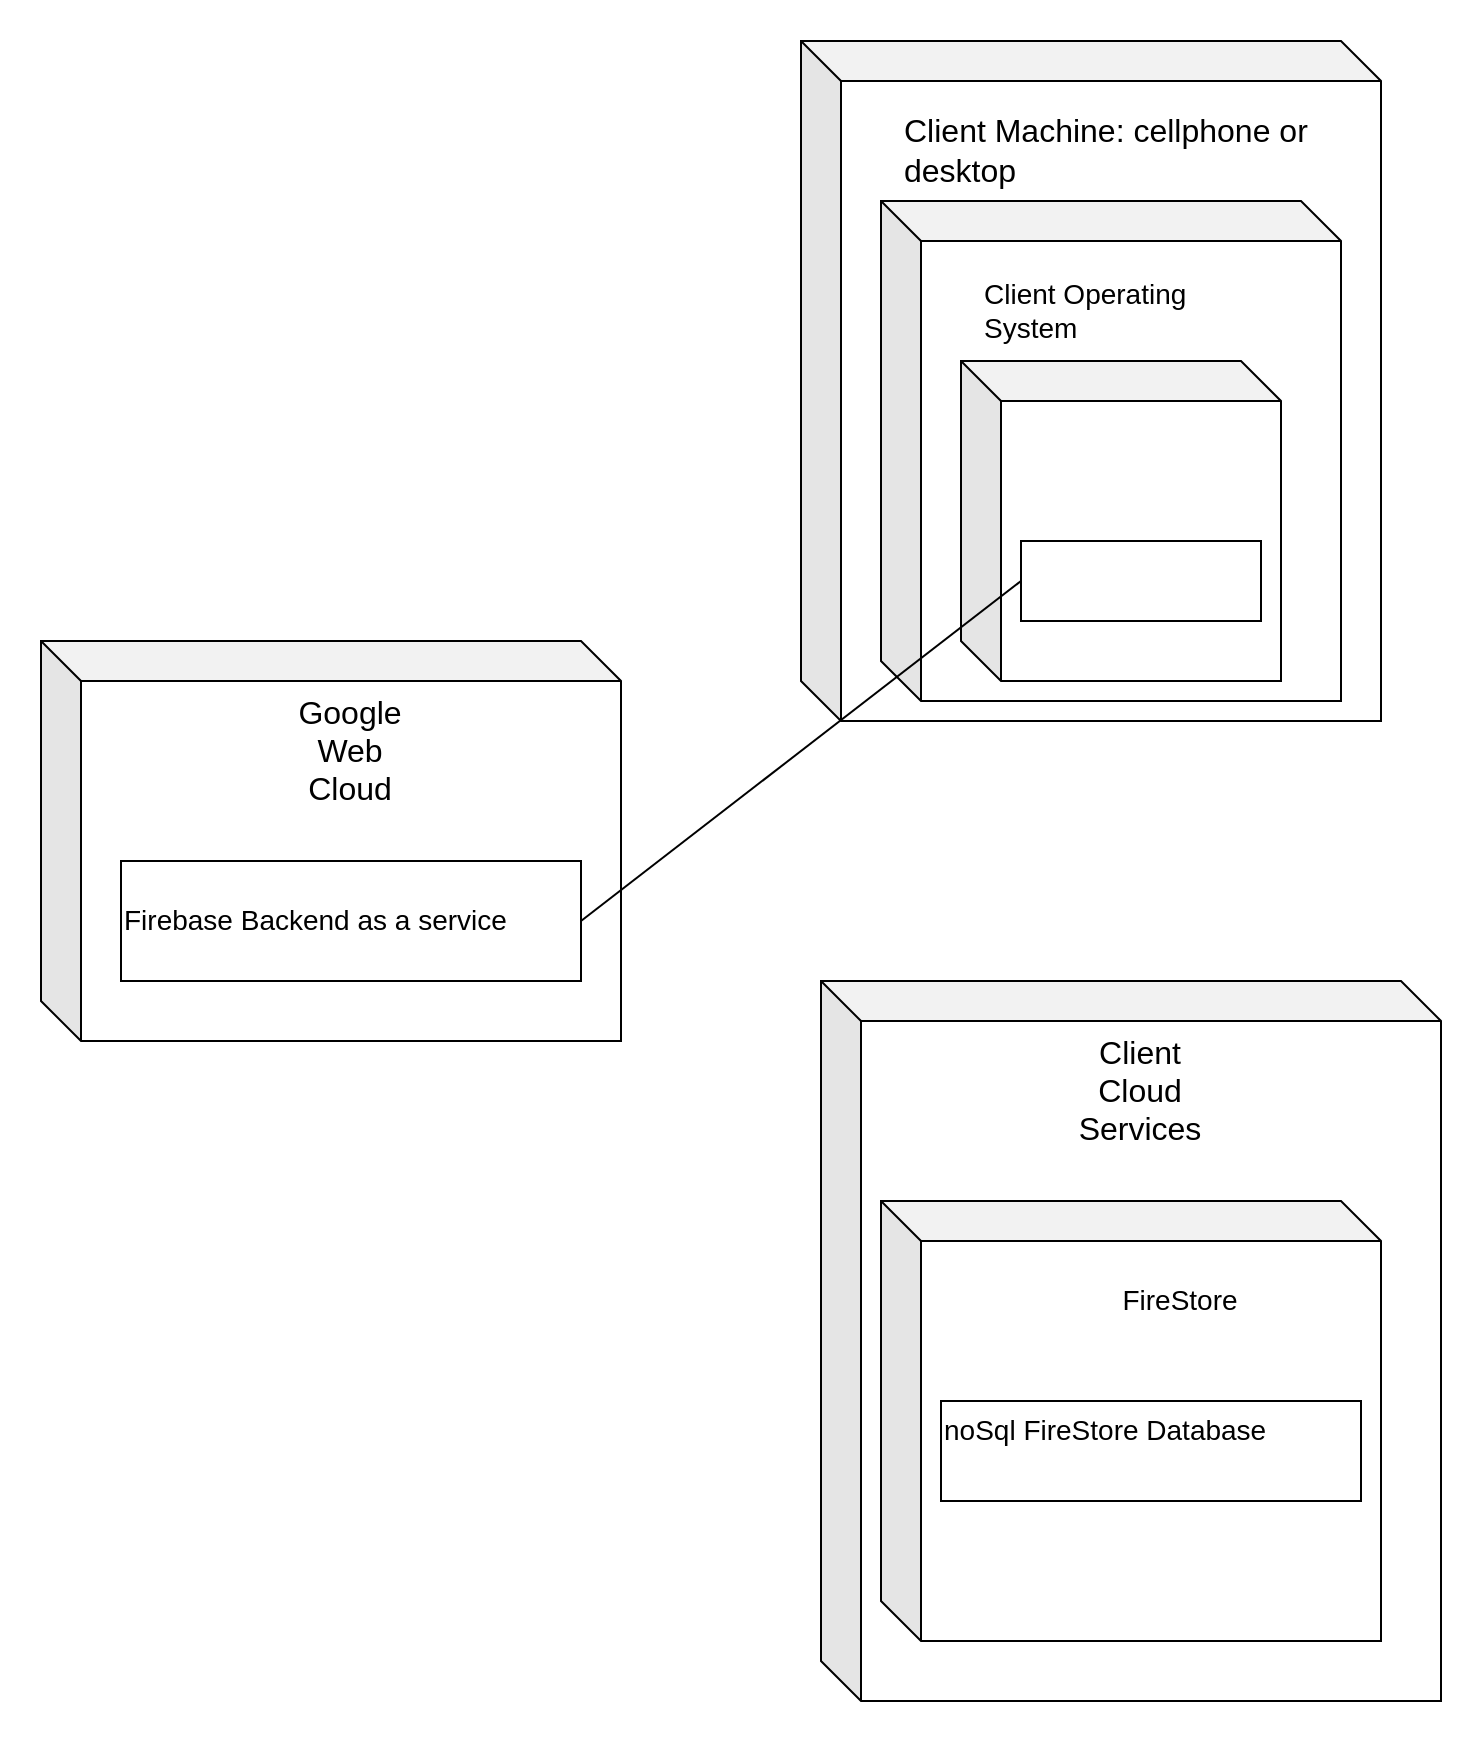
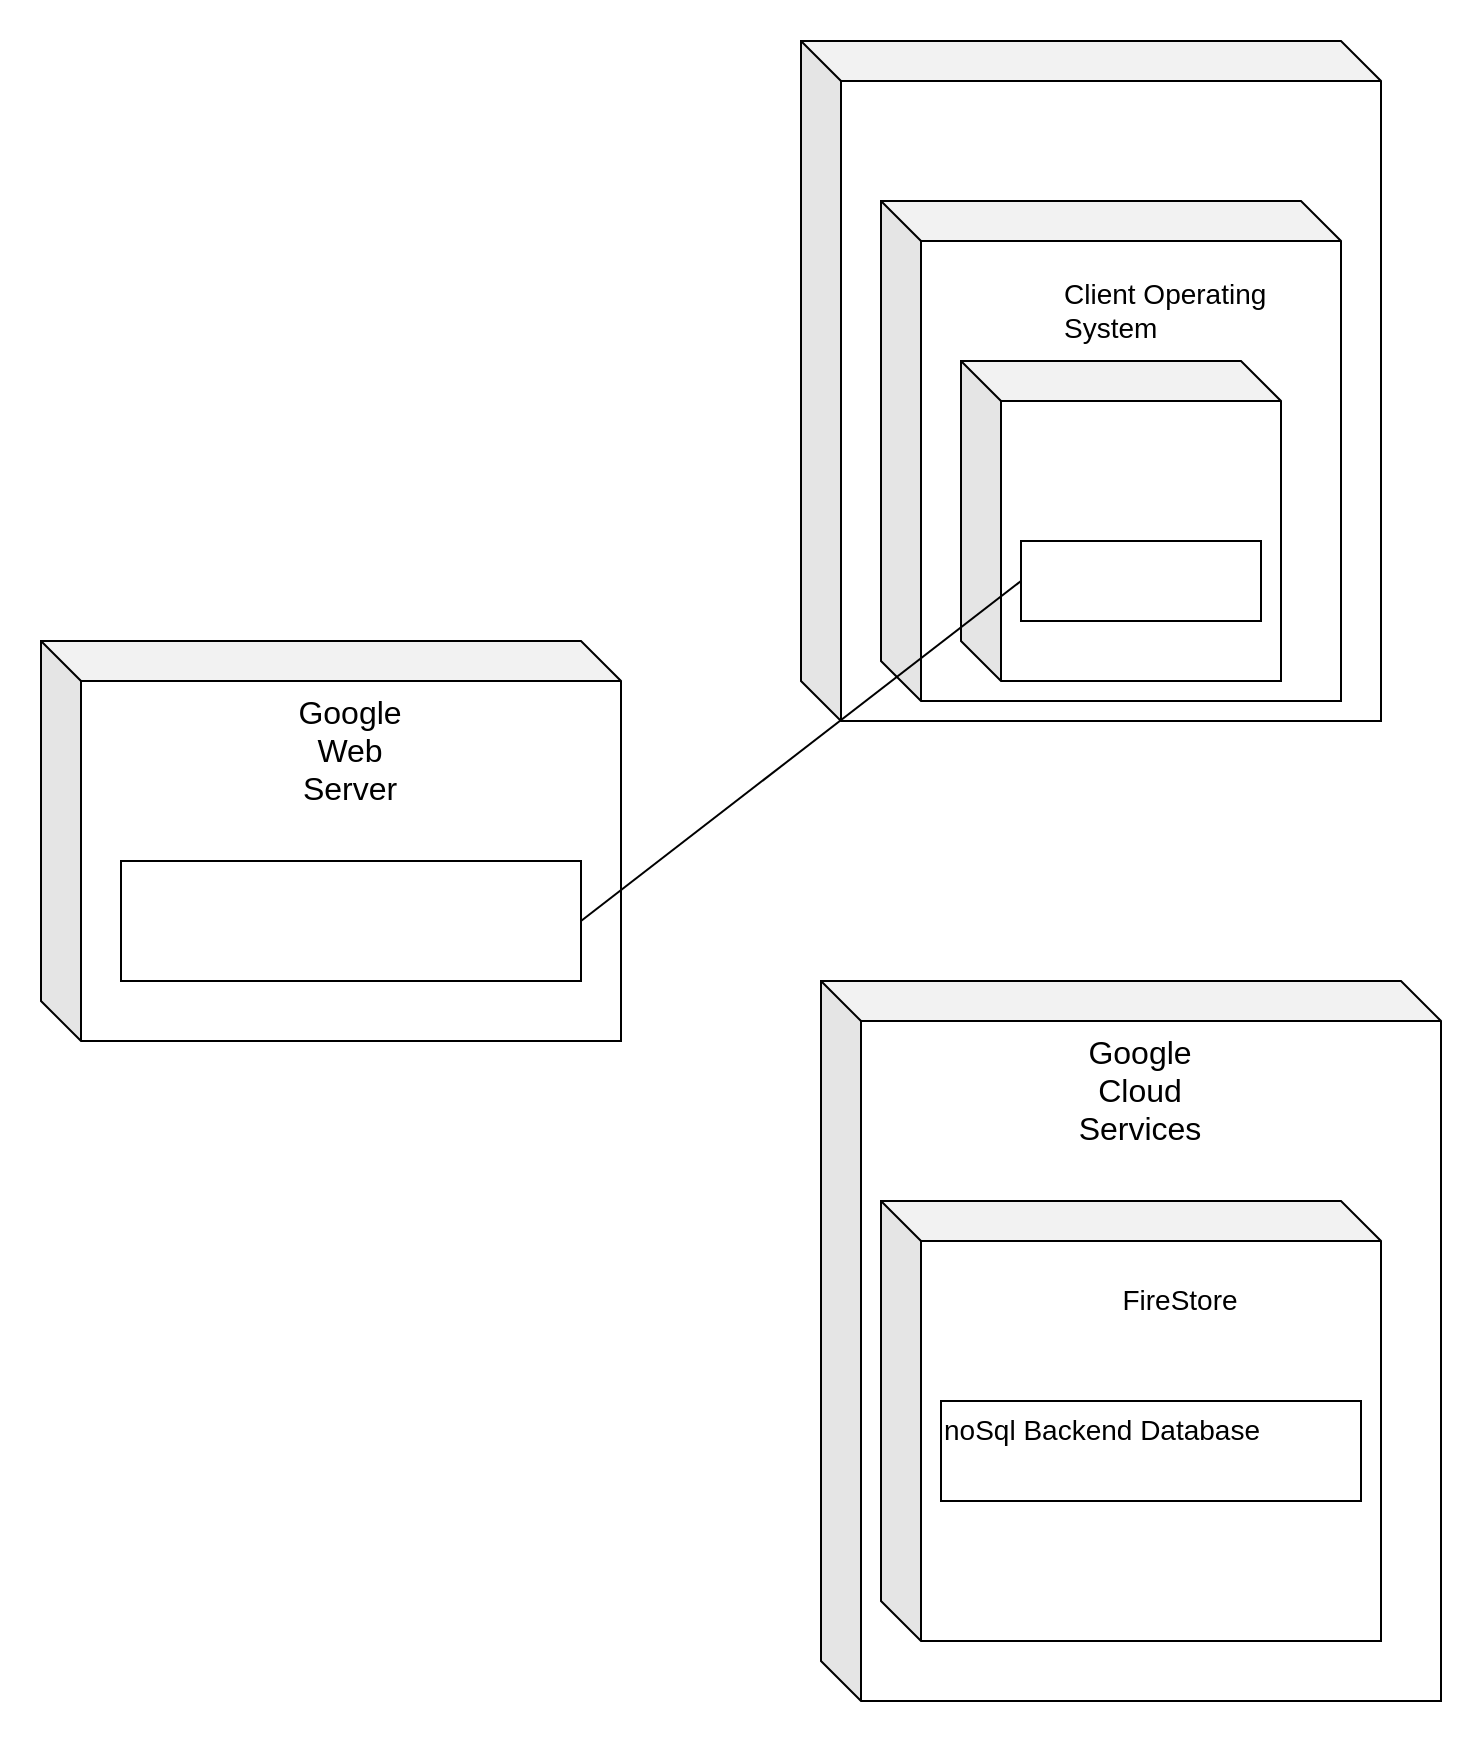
(1131, 151) -> none
(1101, 311) -> (1181, 311)
(351, 751) -> (351, 751)
(351, 921) -> none
(1141, 1091) -> (1141, 1091)
(1113, 1431) -> (1107, 1431)
